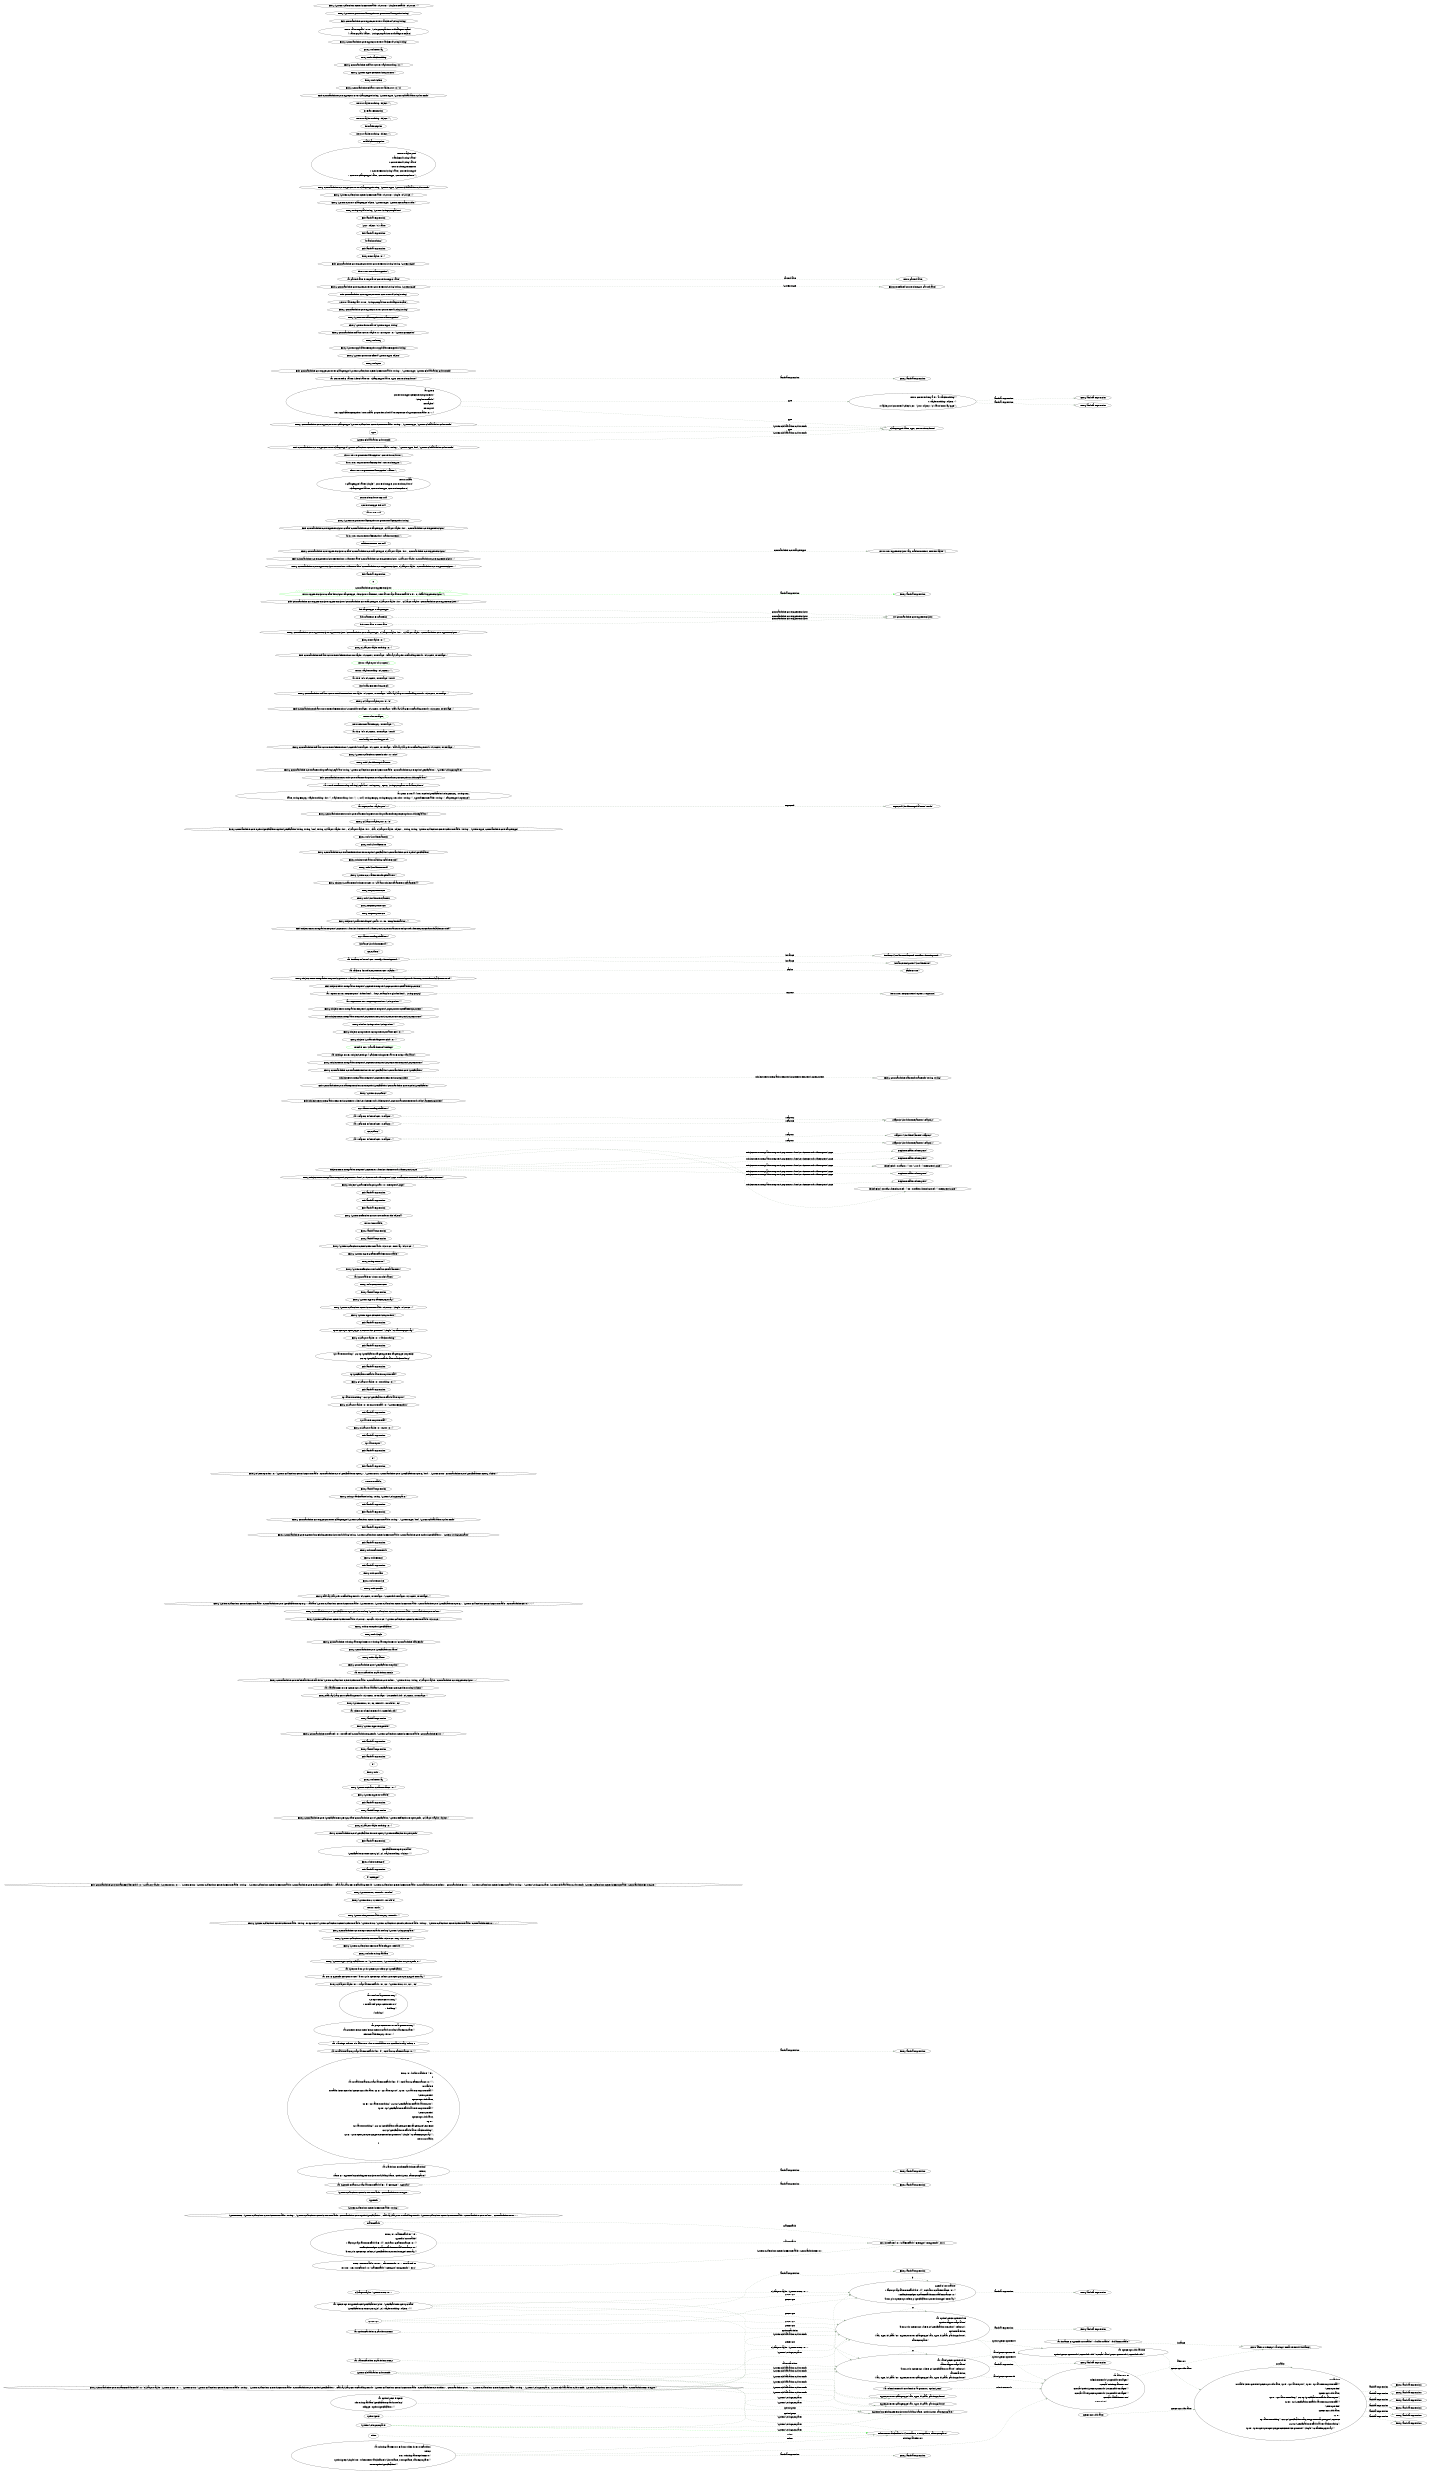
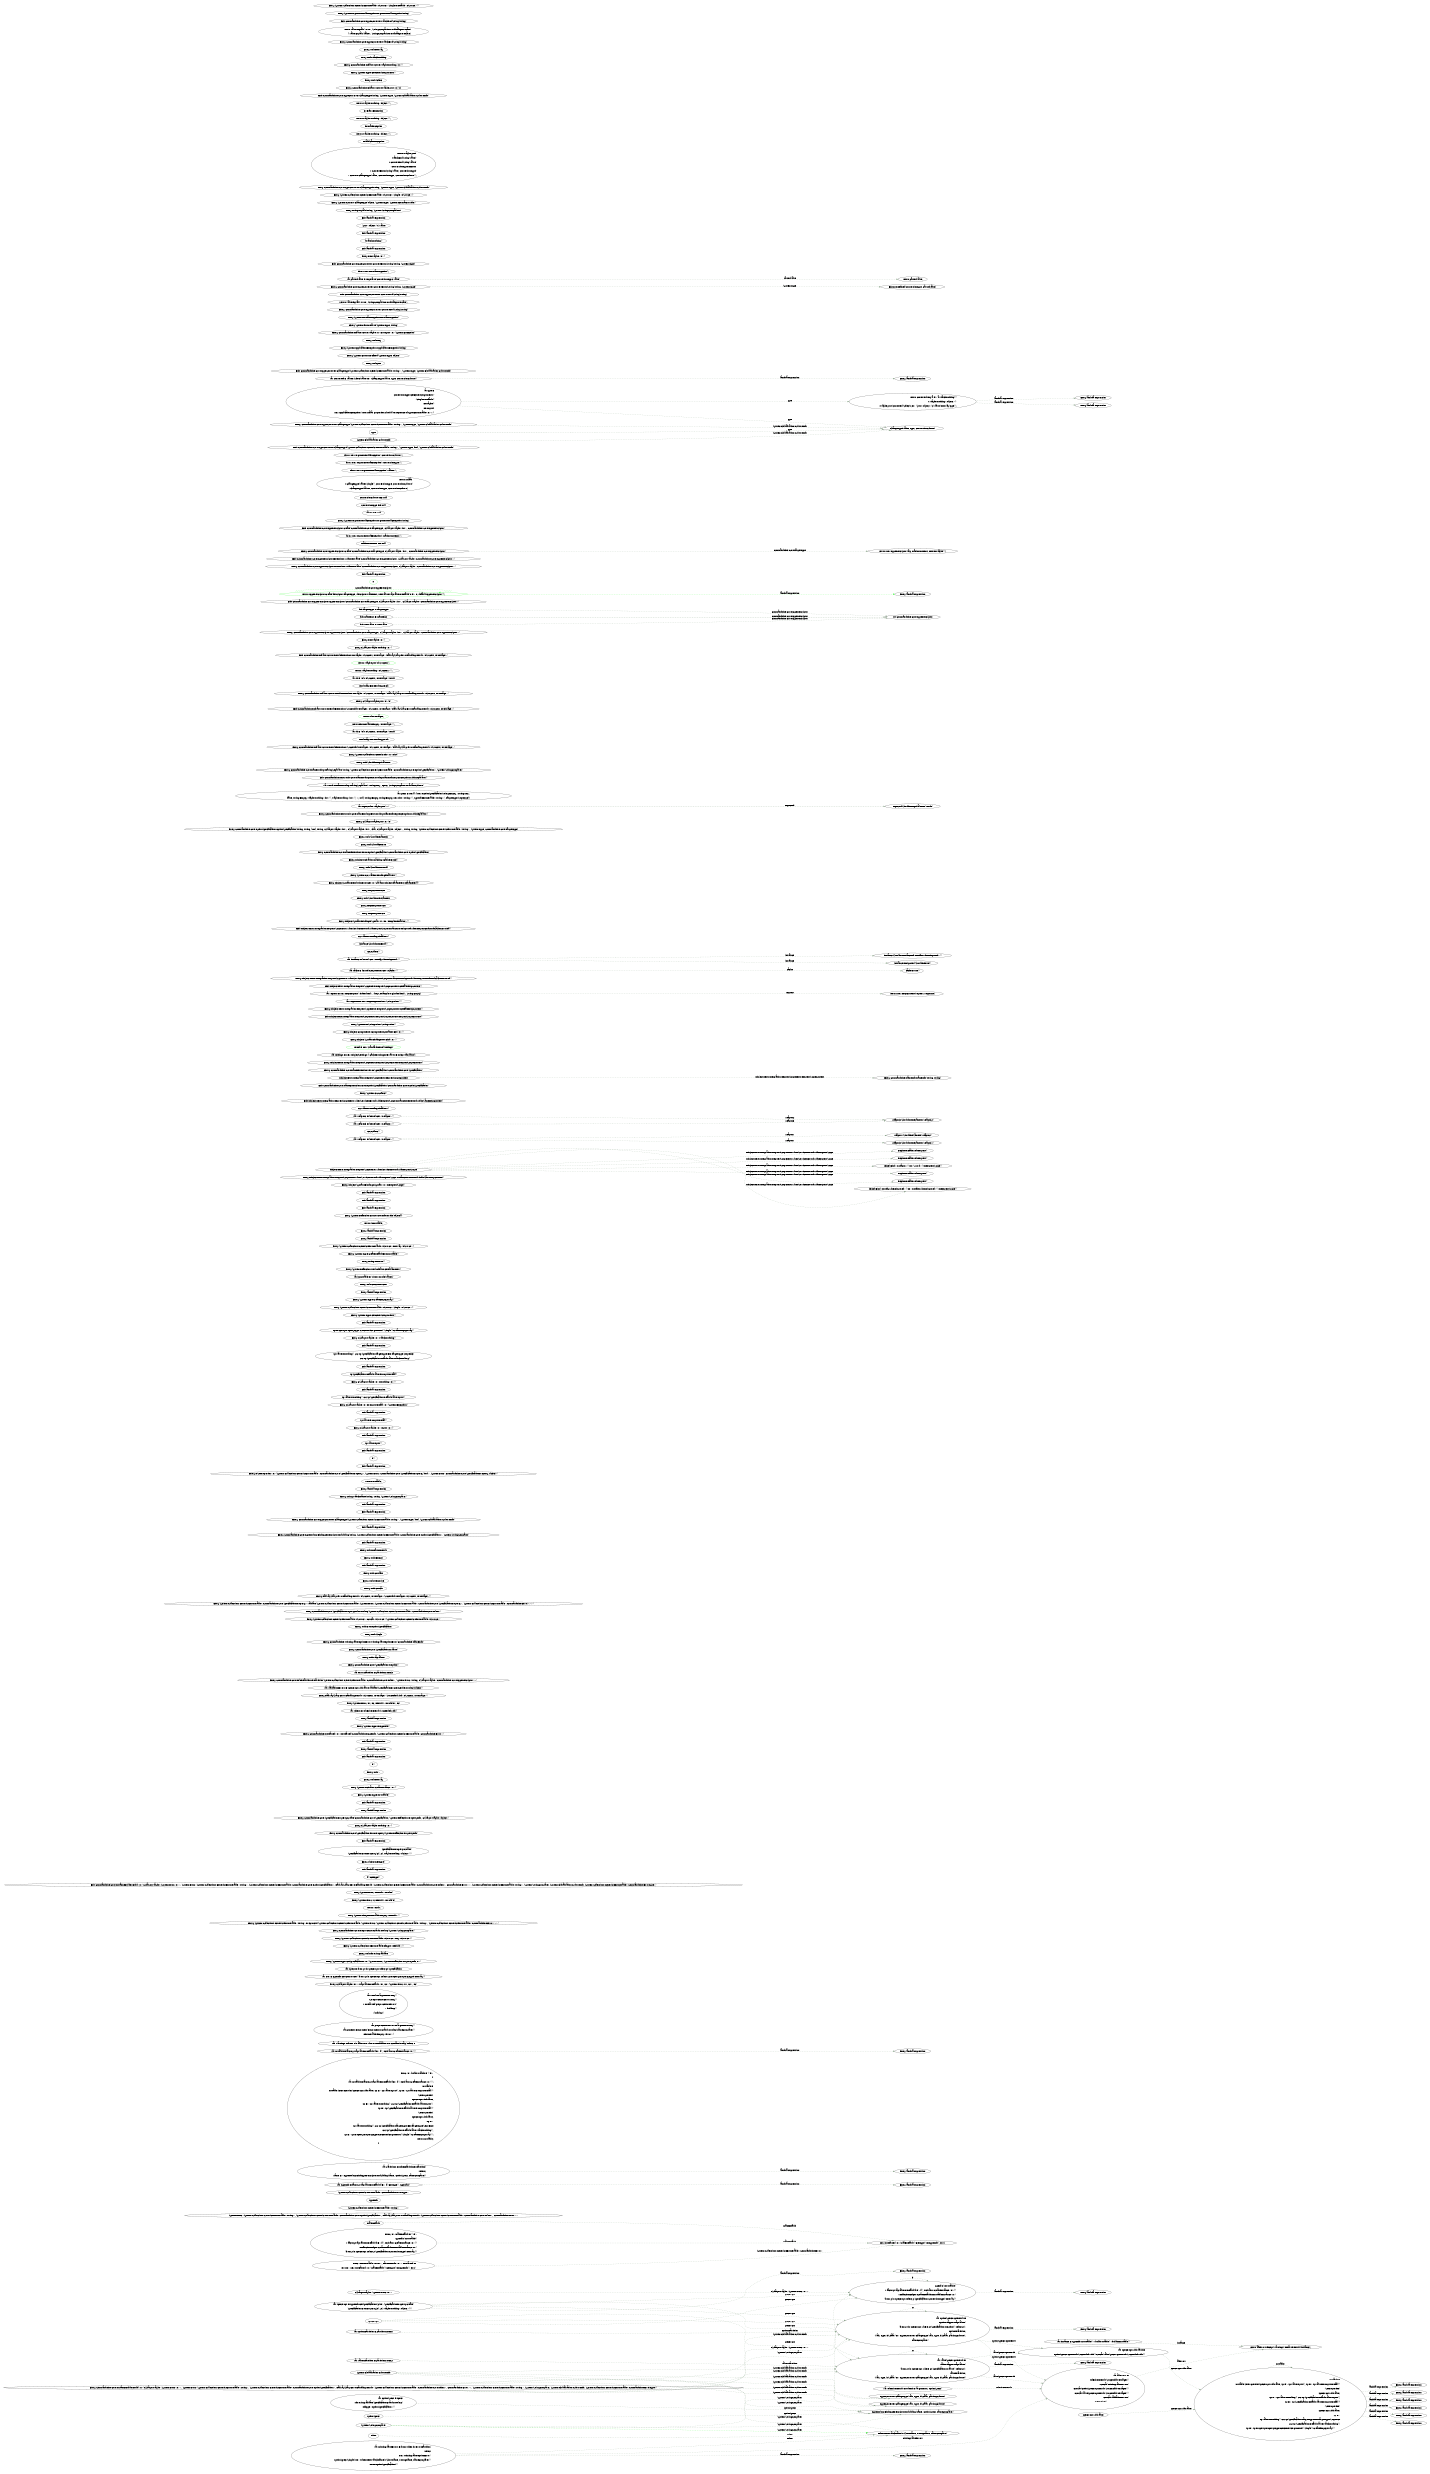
(374, 1024) -> (374, 1024)
